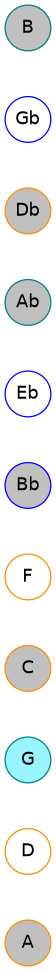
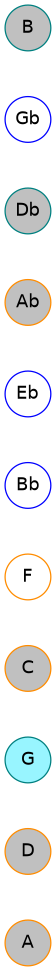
(28, 211) -> (28, 211)
(28, 302) -> (28, 302)
(28, 485) -> (28, 485)
(28, 851) -> (28, 851)
